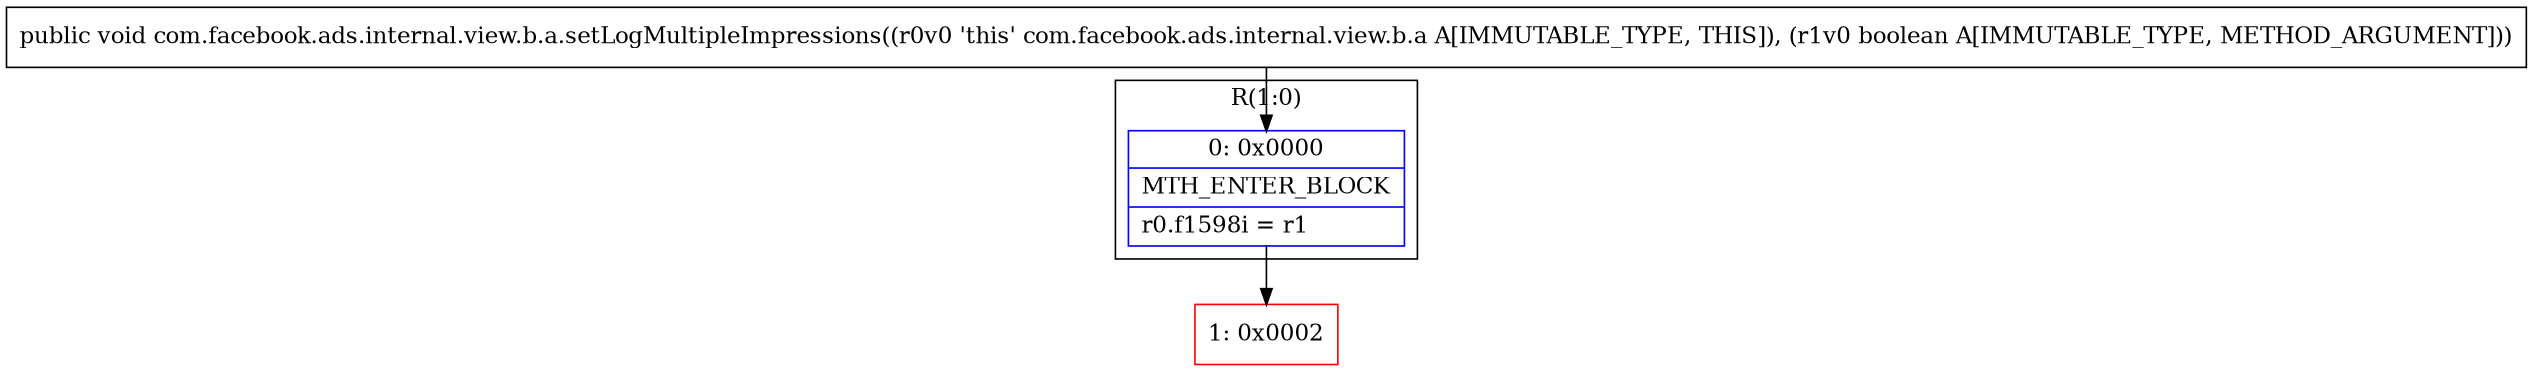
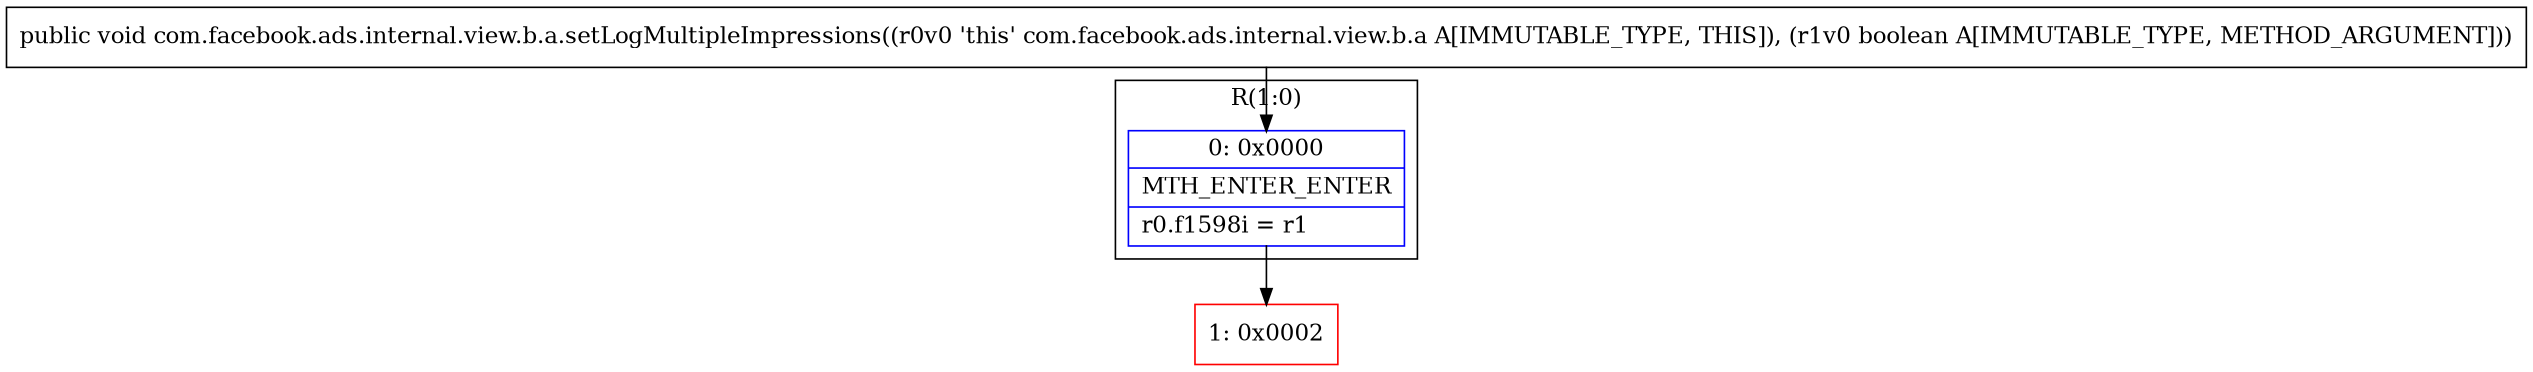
(1266, 187) -> (1266, 187)
